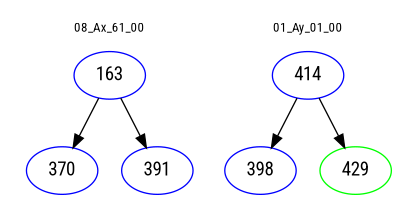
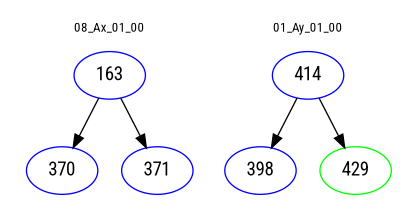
(110, 28) -> (110, 28)
(157, 171) -> (157, 171)
